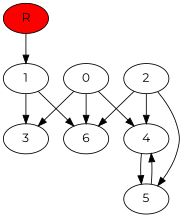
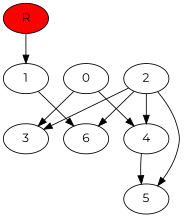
(26, 105) -> (90, 107)
(86, 105) -> none
(152, 173) -> none
